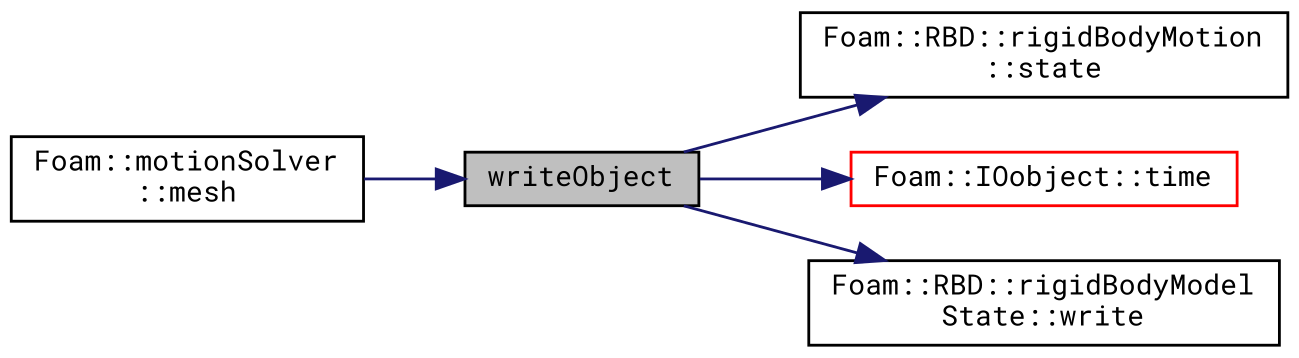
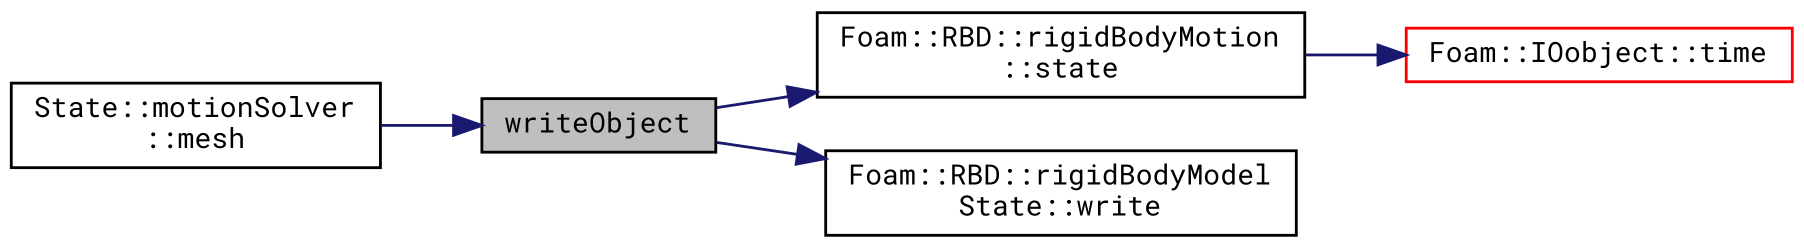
(187, 179) -> (196, 125)
(761, 179) -> (1341, 55)
